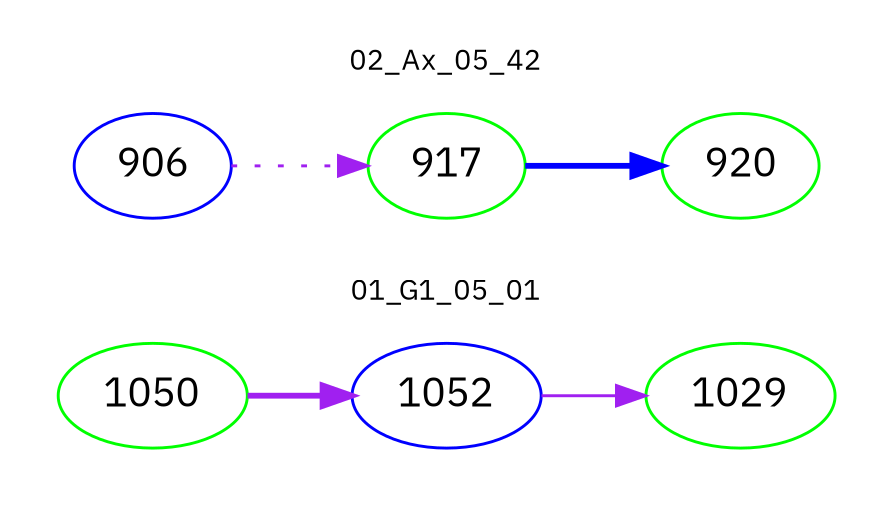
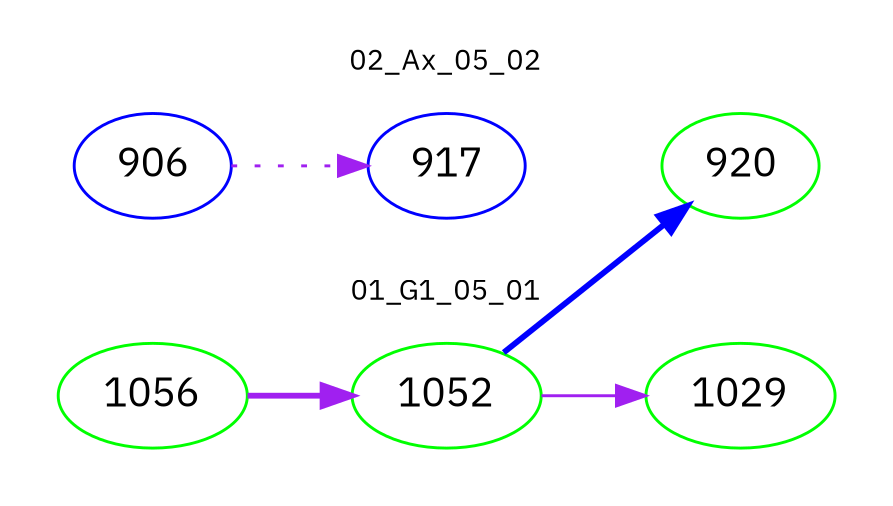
(447, 63) -> (447, 63)
(447, 166) -> (447, 166)
(578, 166) -> (584, 288)
(153, 396) -> (153, 396)
(447, 396) -> (447, 396)
